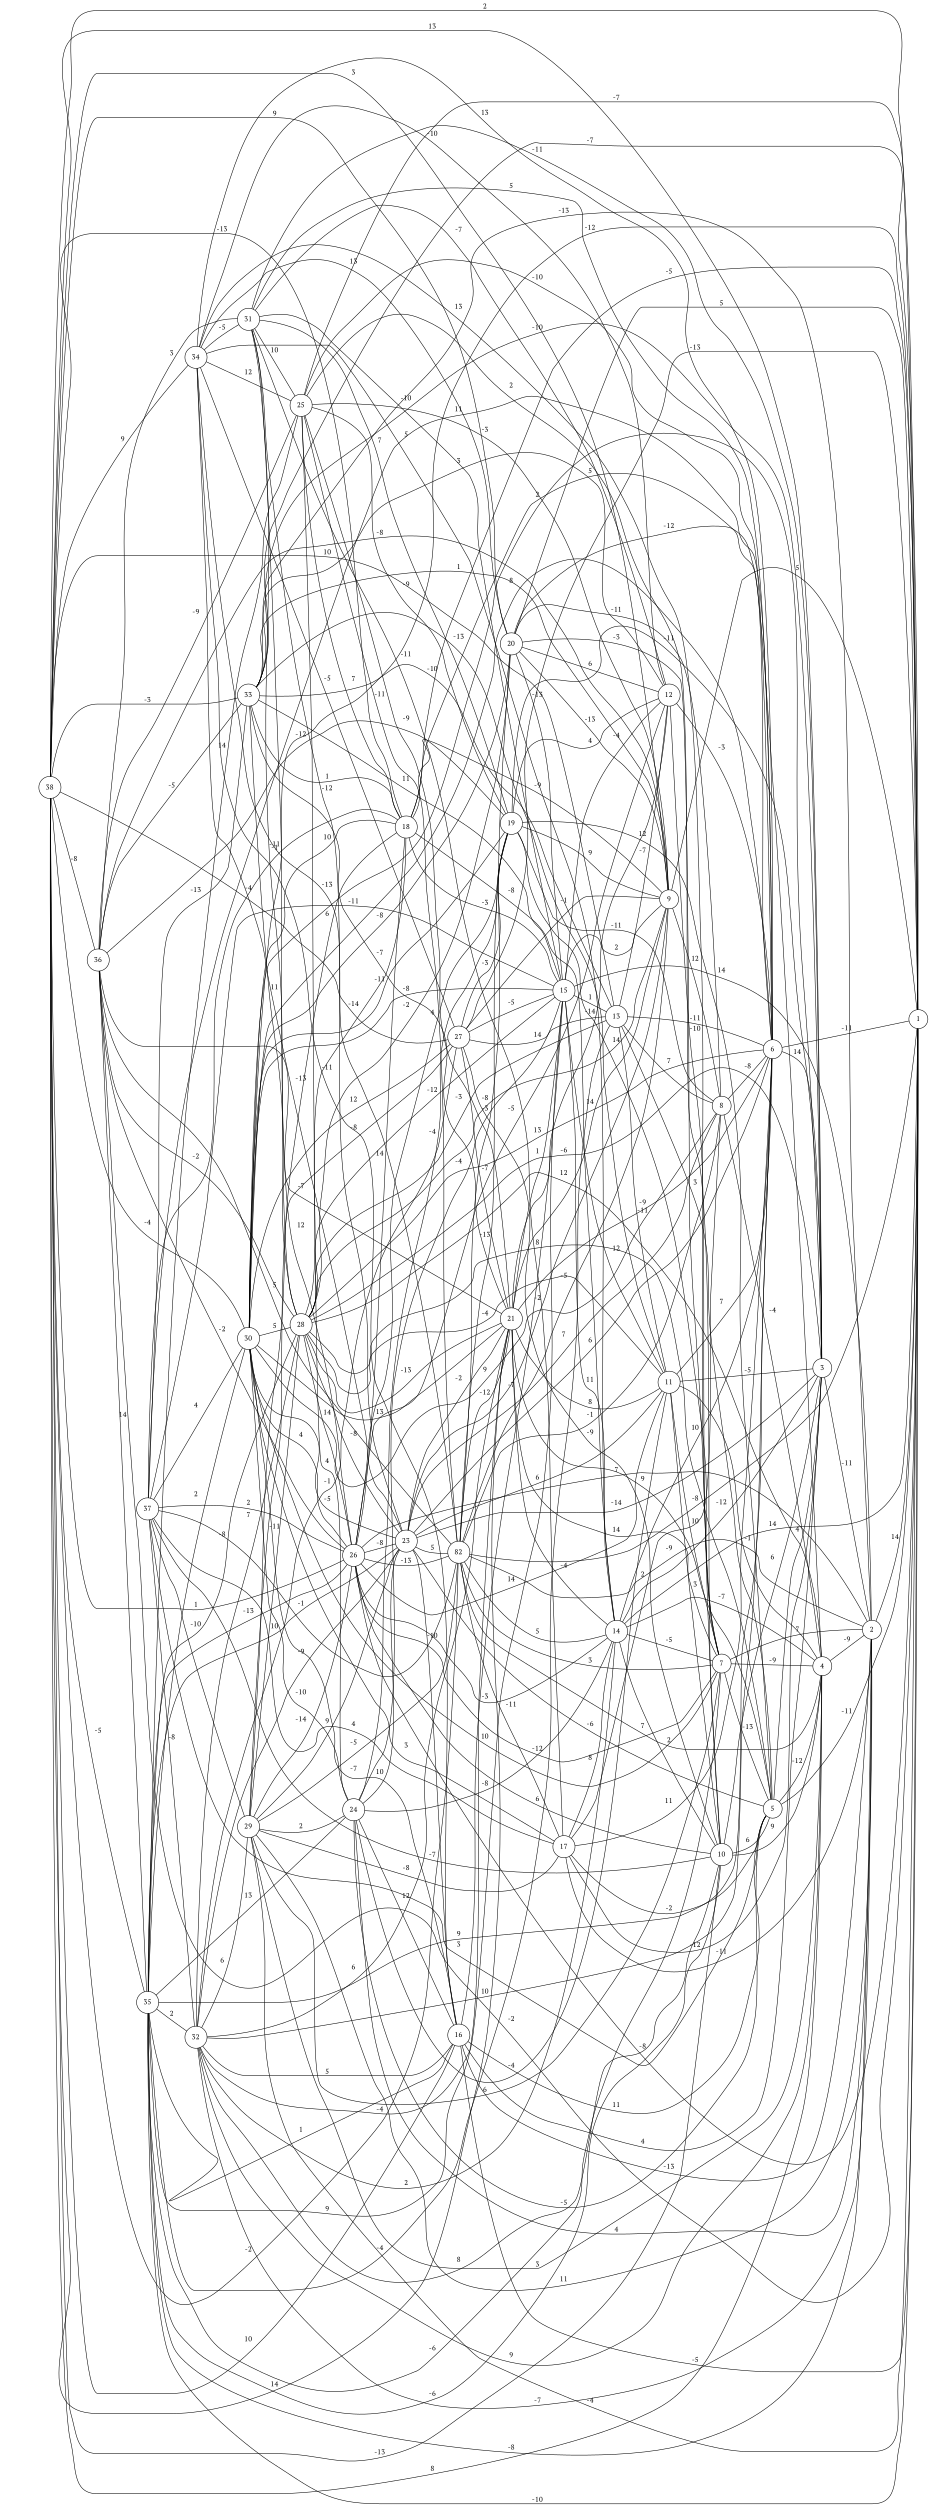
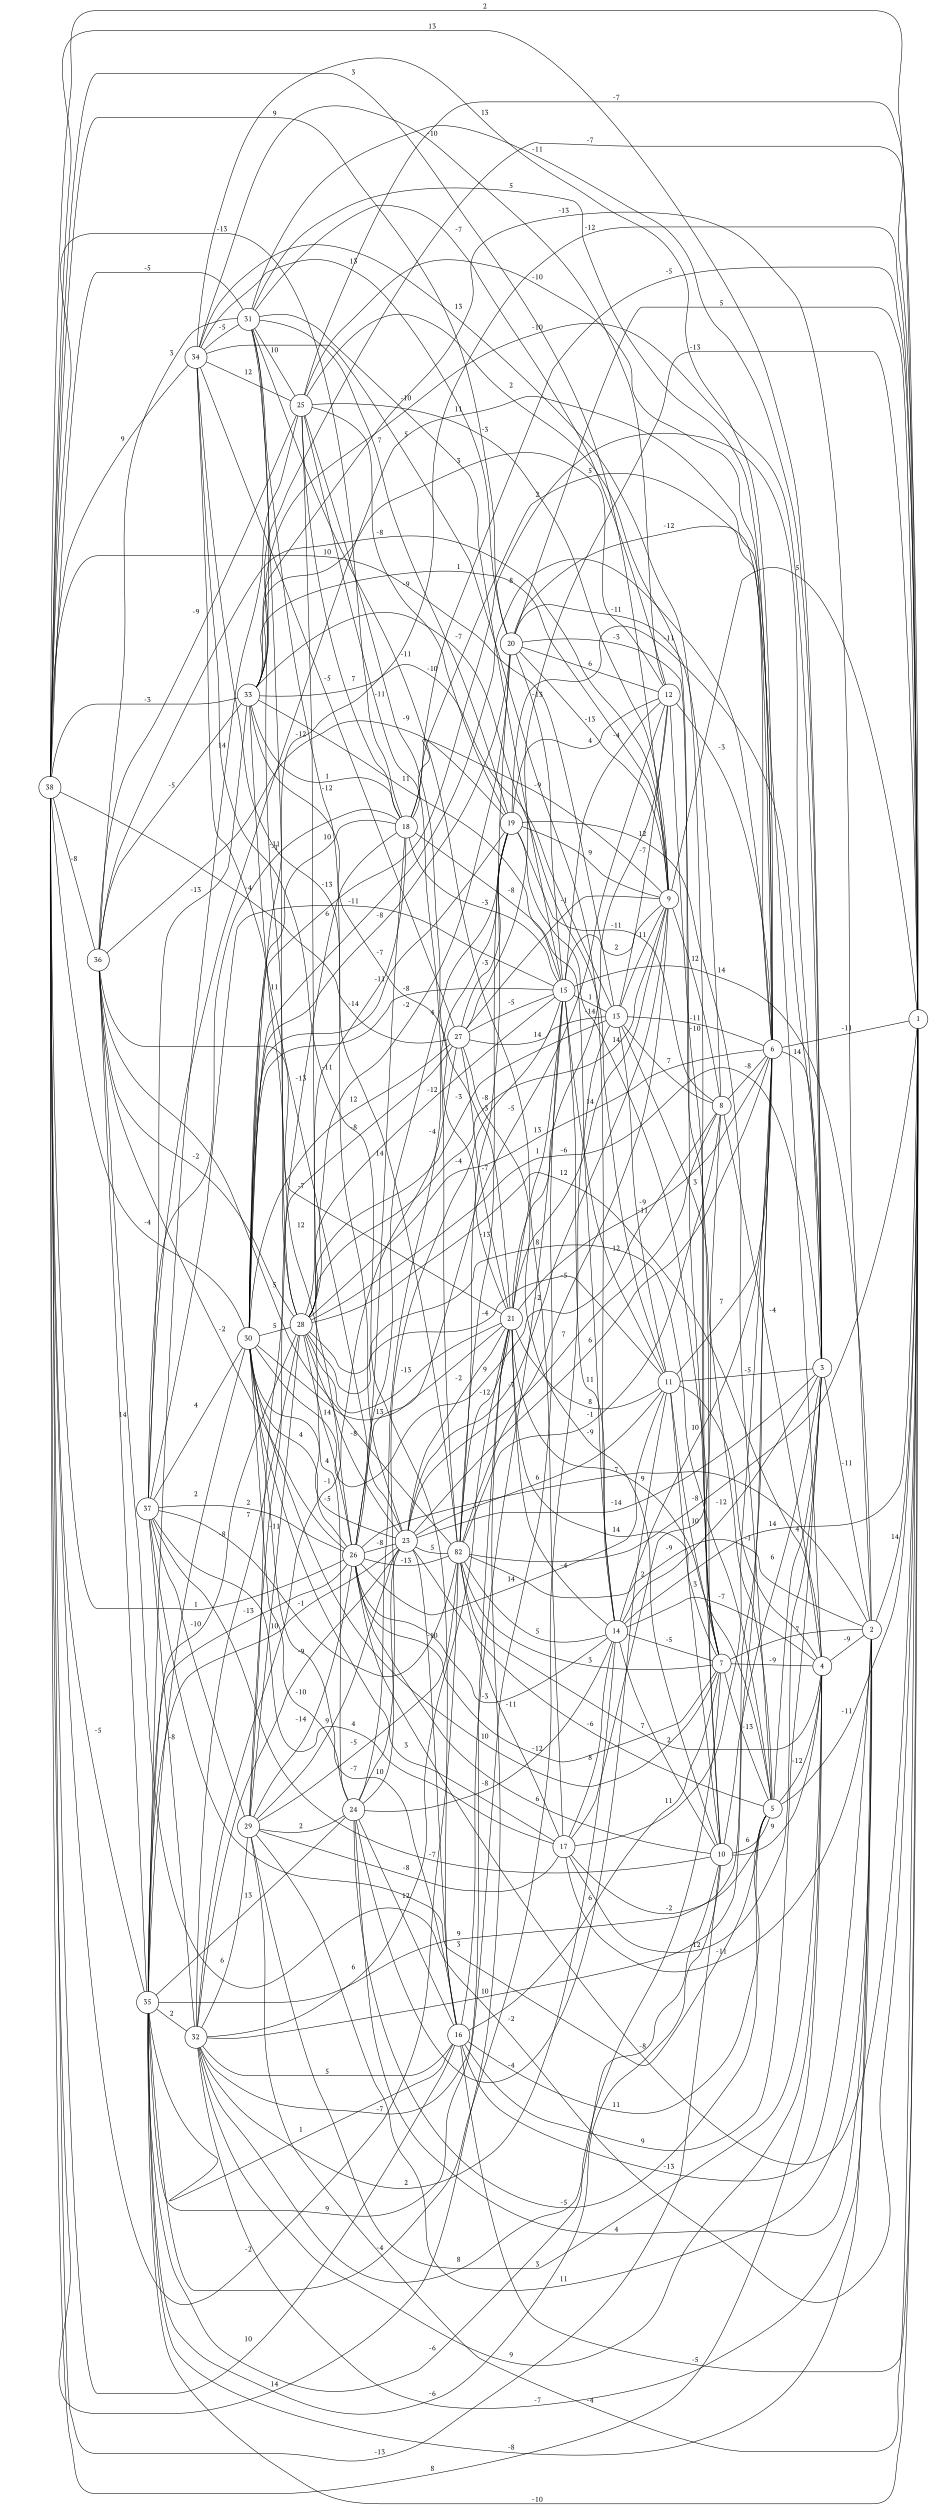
none -> (70, 442)
(459, 637) -> (459, 637)
none -> (641, 956)
(518, 2084) -> (612, 1877)
(380, 2109) -> (380, 2109)
(643, 2141) -> (643, 2141)
